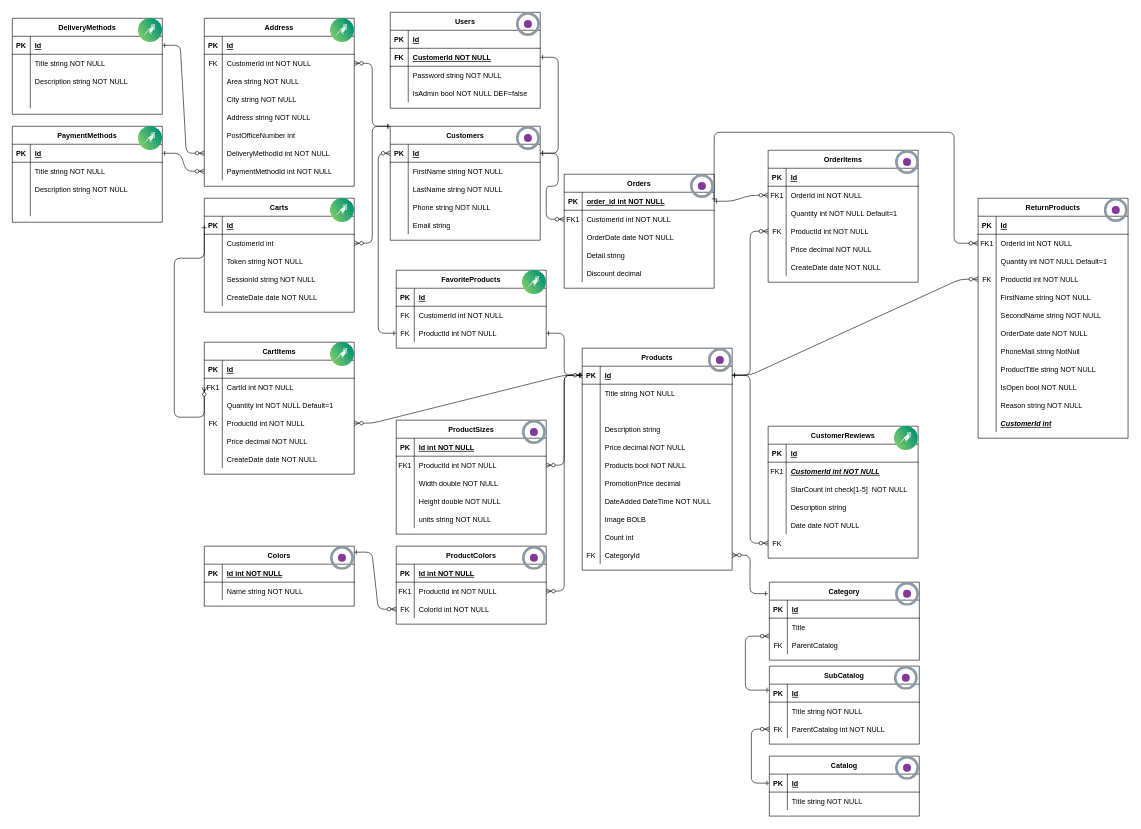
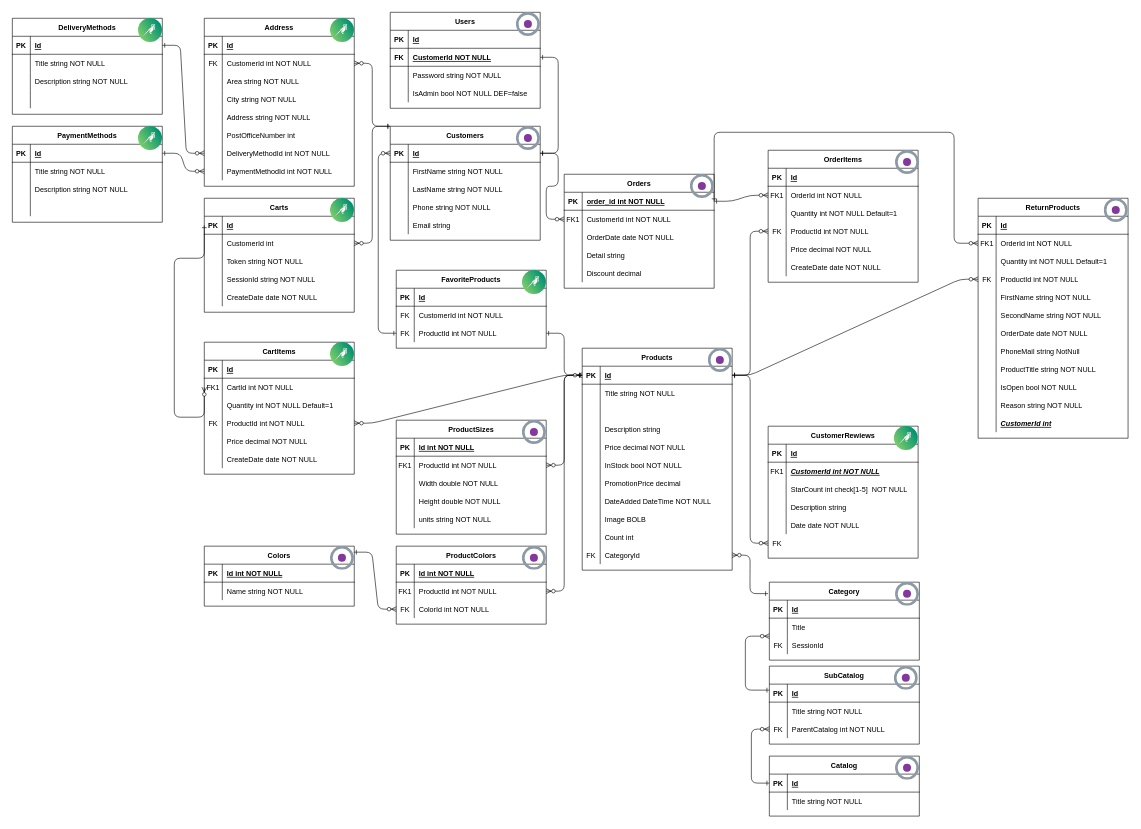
(645, 466) -> (643, 466)
(817, 646) -> (809, 646)
